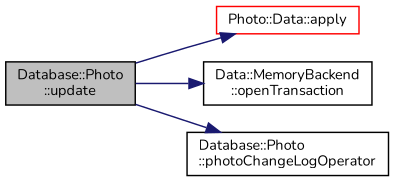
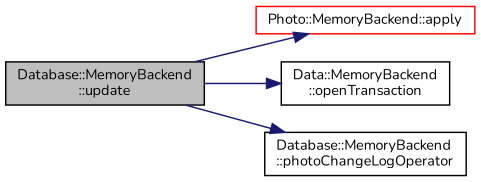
(288, 20) -> (365, 20)
(71, 83) -> (105, 83)
(288, 154) -> (365, 154)
